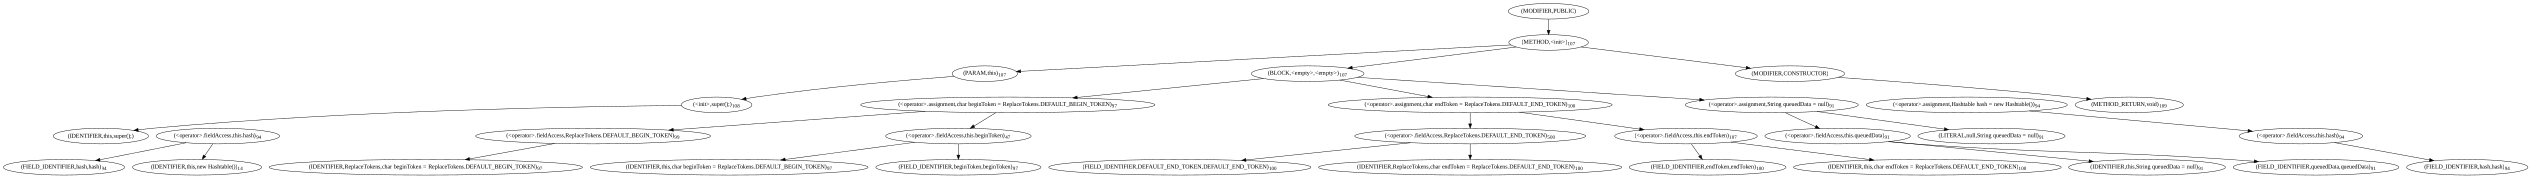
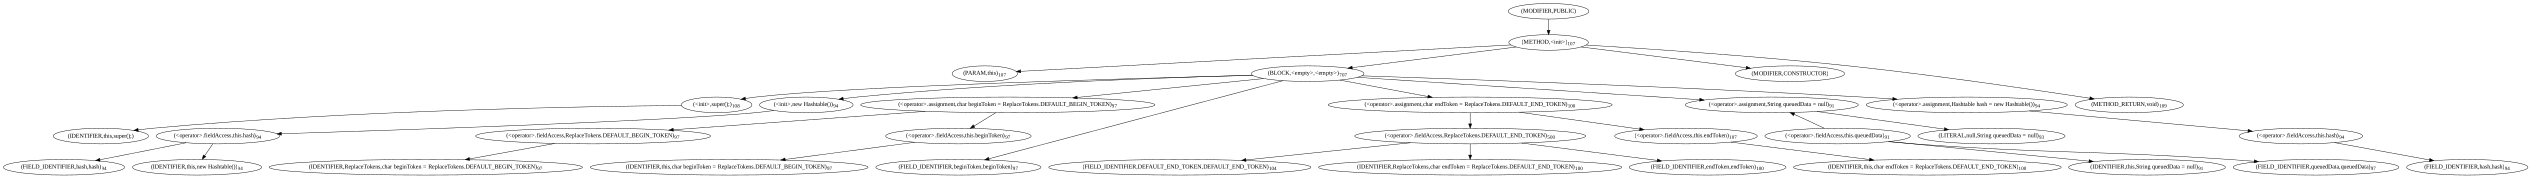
(1343, 73) -> (1343, 73)
(850, 86) -> (999, 83)
none -> (1627, 86)
(1963, 87) -> (1839, 65)
none -> (806, 105)
(1800, 120) -> (1809, 121)
(677, 135) -> (677, 135)
(1008, 135) -> (1008, 135)
(2042, 135) -> (2042, 135)
(958, 150) -> (1136, 120)
(1696, 150) -> (1589, 152)
(240, 167) -> (240, 167)
(1273, 167) -> (1273, 167)
(2373, 167) -> (2373, 167)
